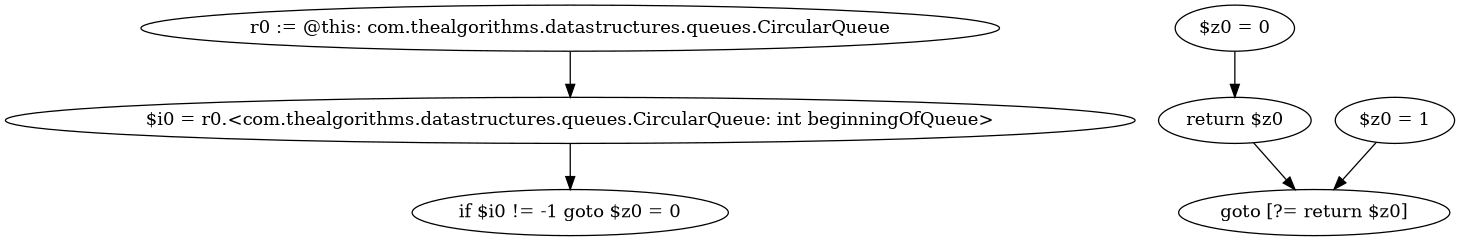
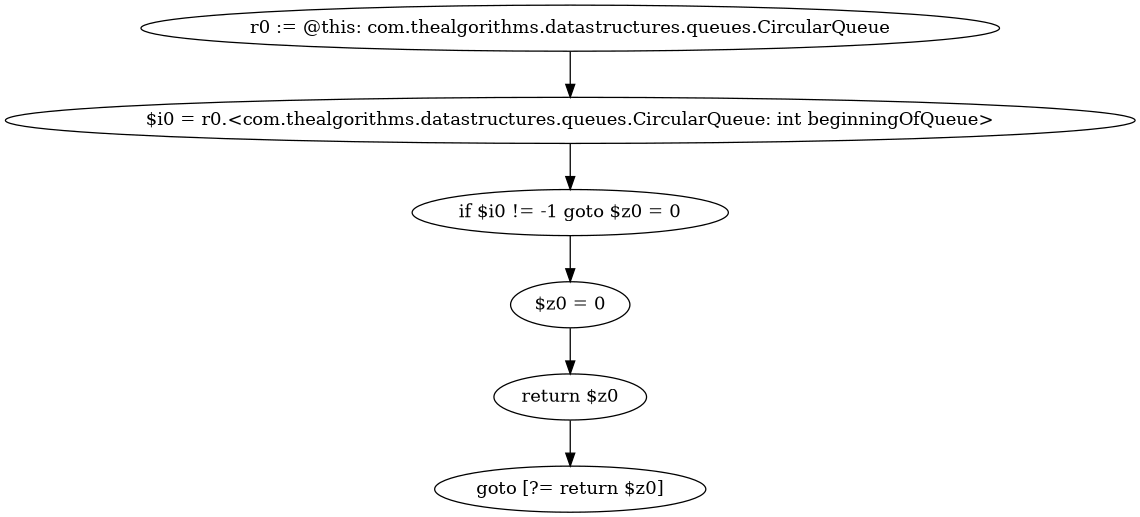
(1395, 120) -> none
none -> (570, 252)
